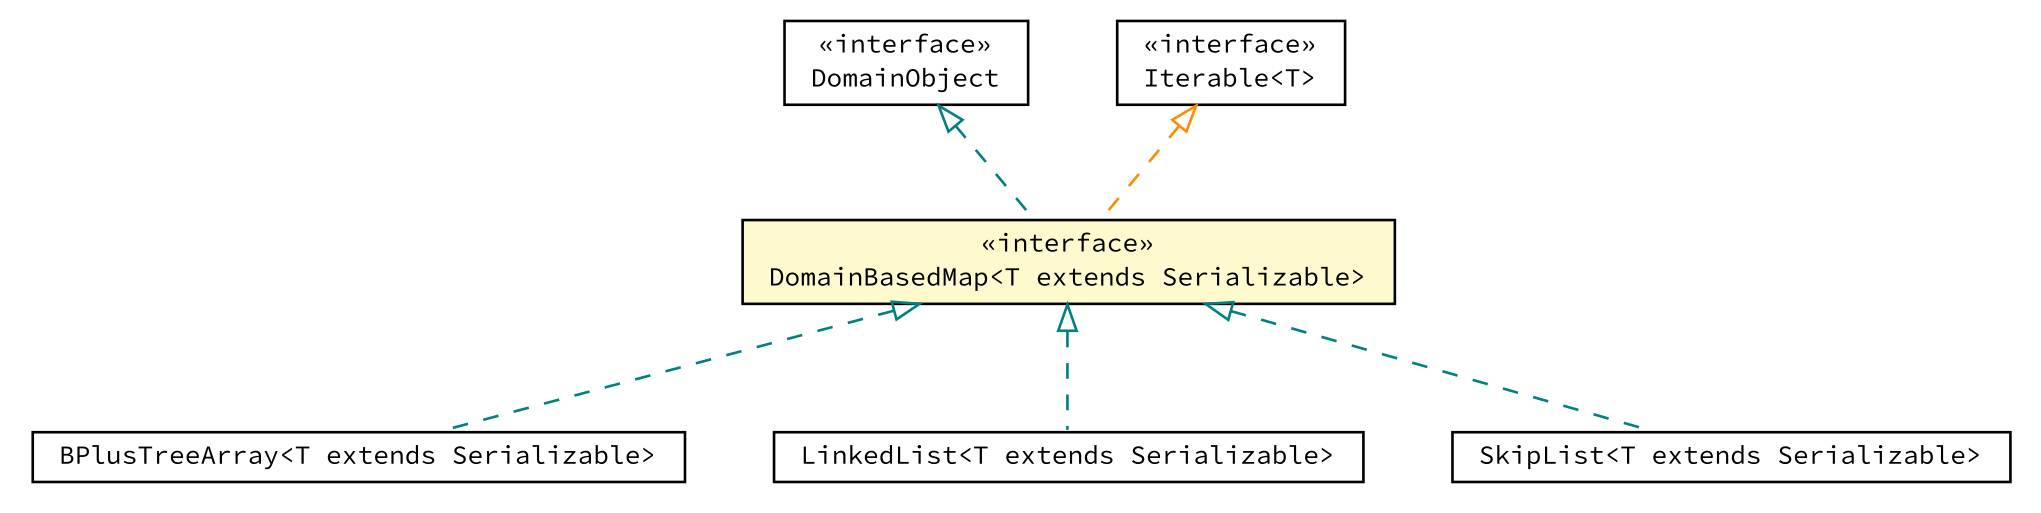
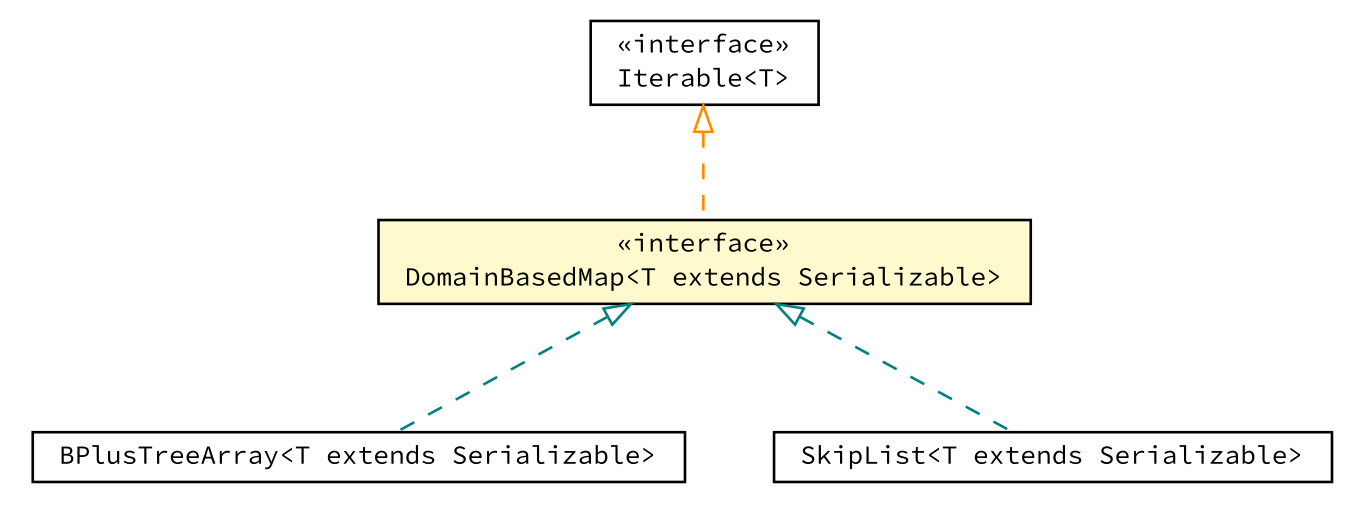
(905, 63) -> none
(1067, 456) -> none
